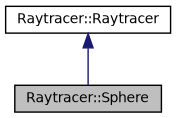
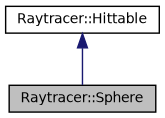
(88, 20) -> (82, 20)
